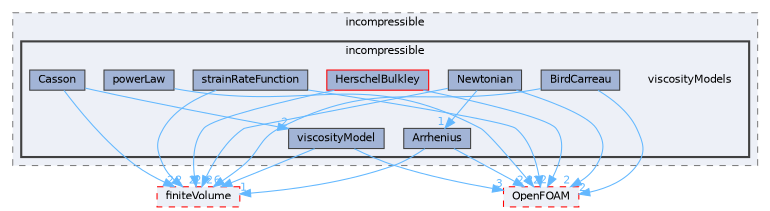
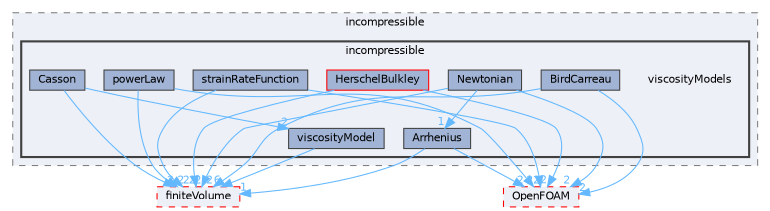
none -> (142, 140)
(422, 173) -> none
